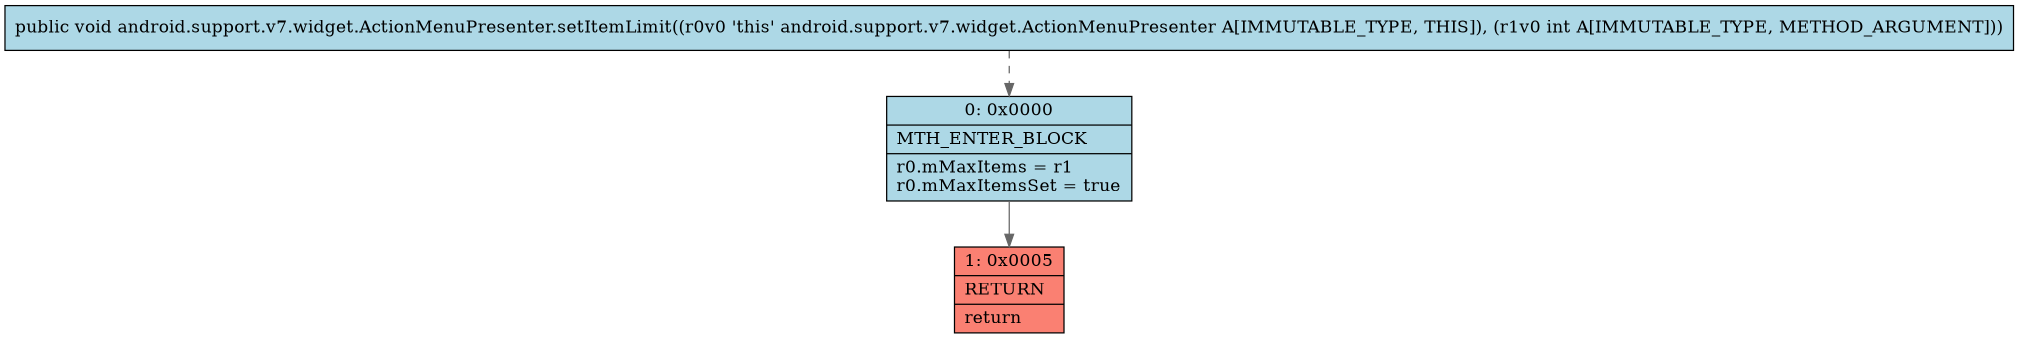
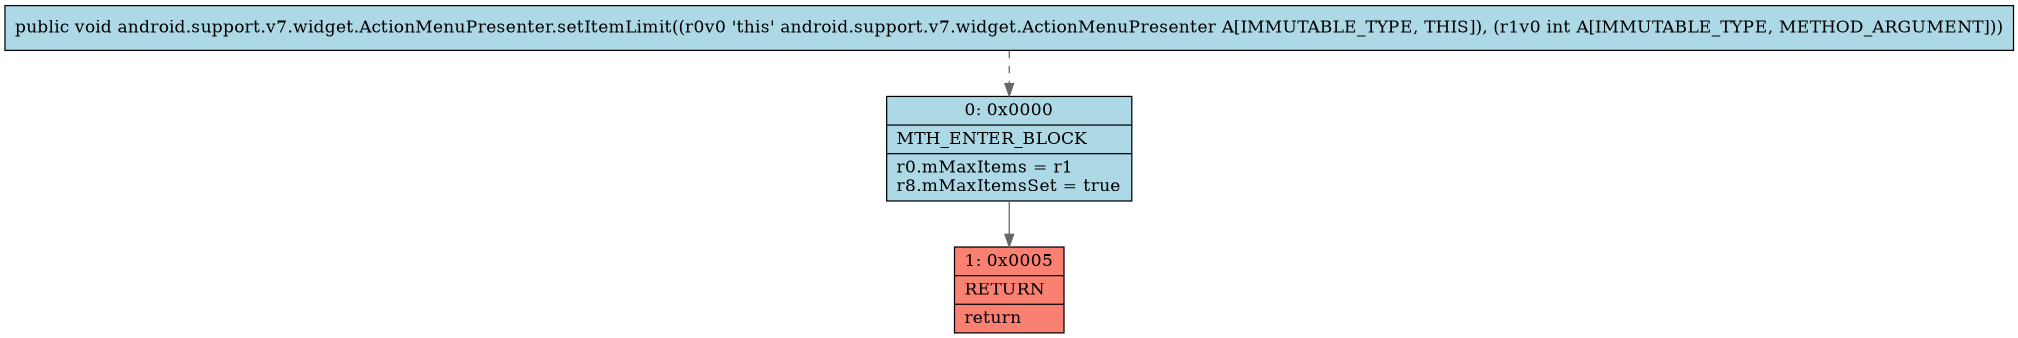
(1009, 186) -> (1009, 186)
